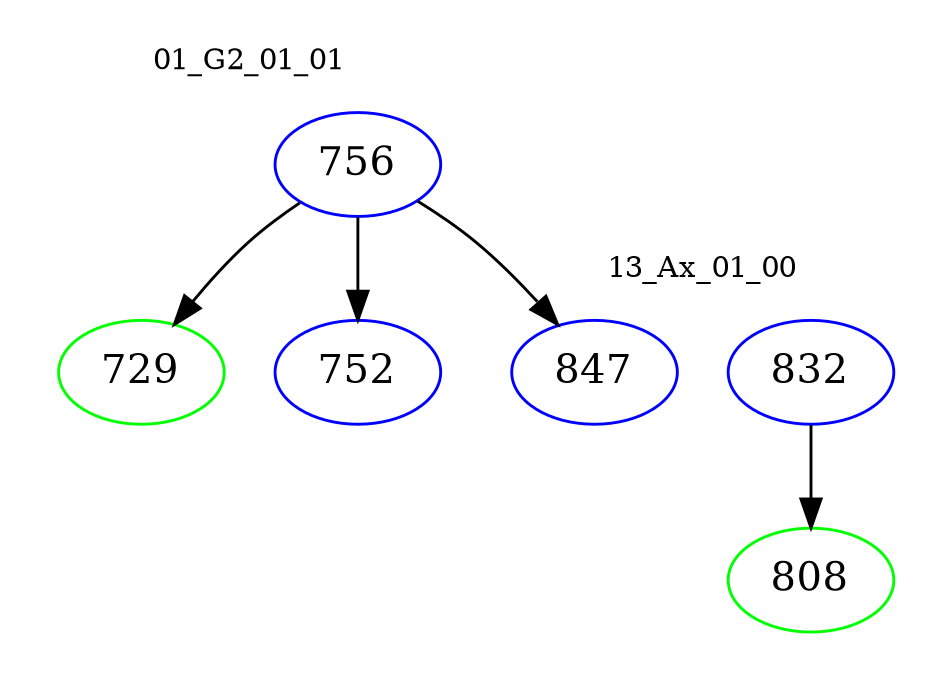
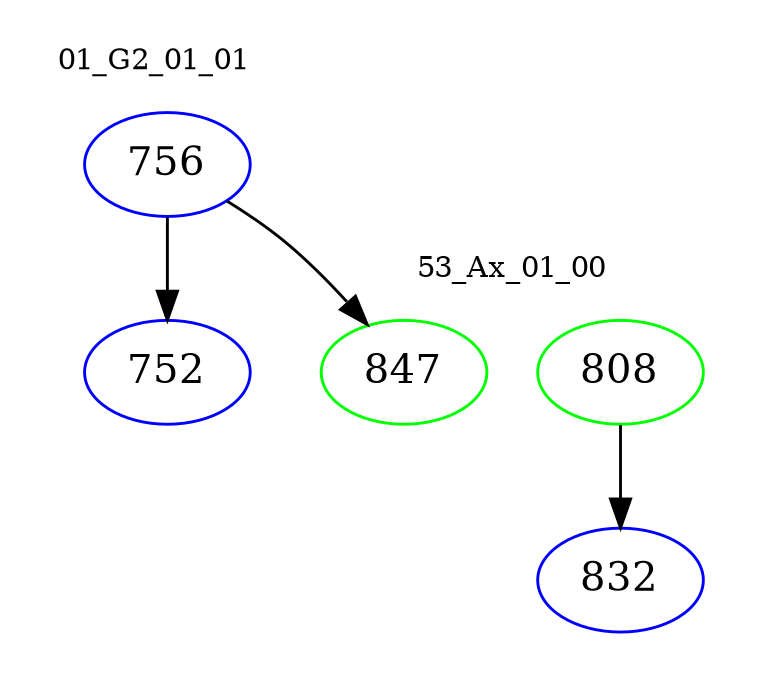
(703, 270) -> (512, 270)
(141, 372) -> none
(595, 372) -> (404, 372)
(811, 462) -> (621, 462)
